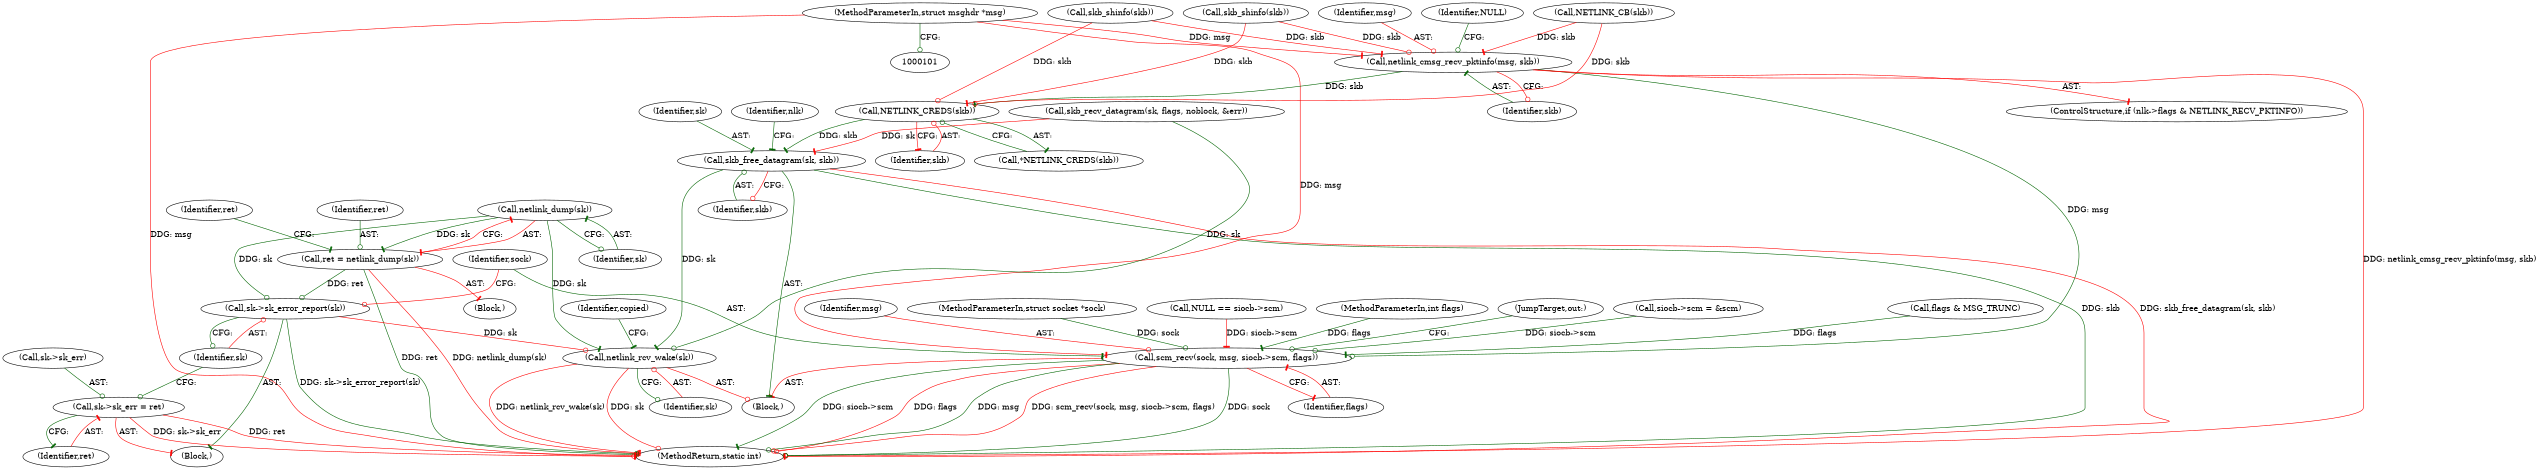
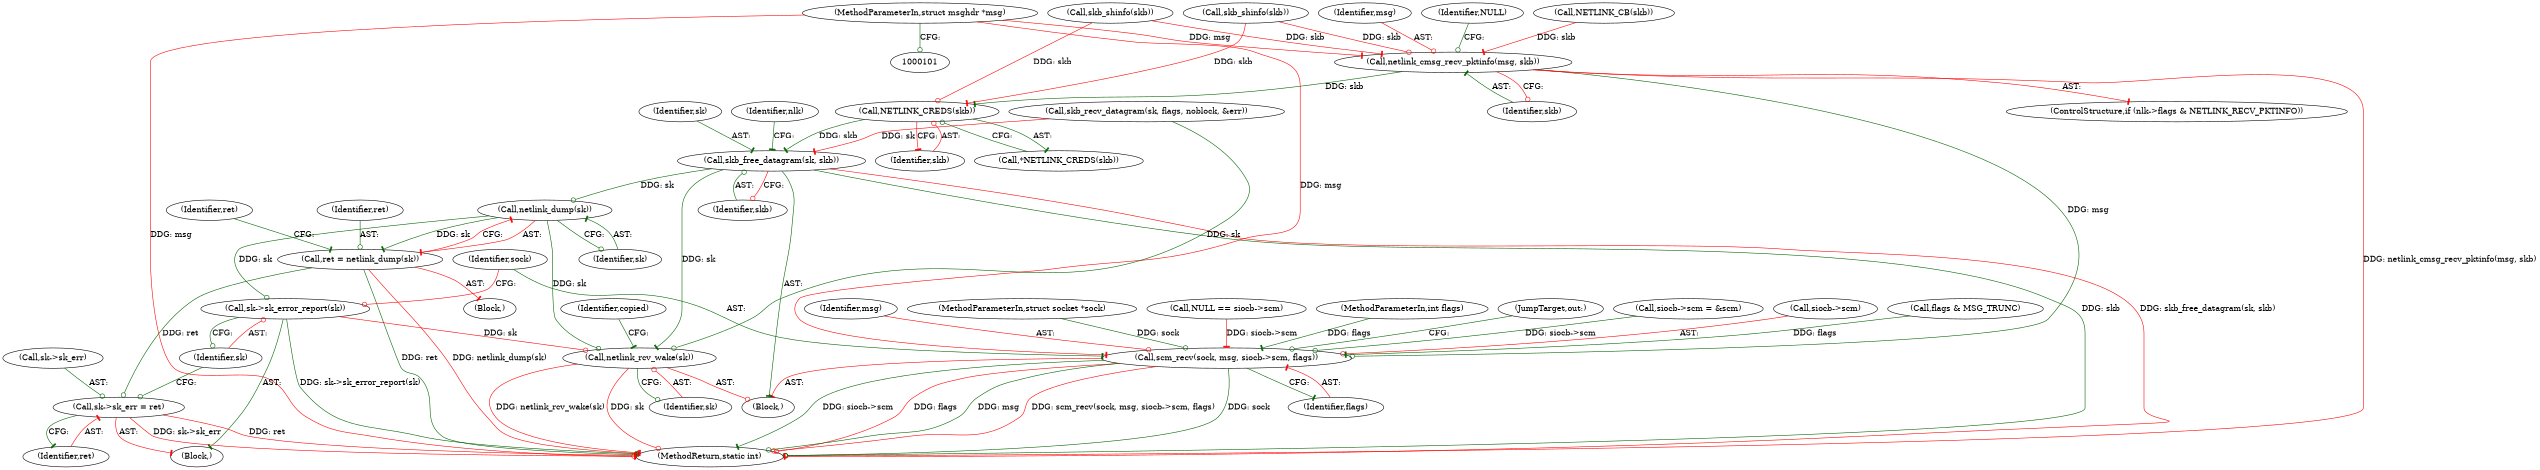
(1307, 100) -> none
none -> (643, 181)
(325, 283) -> (196, 298)
(553, 296) -> (553, 296)
none -> (1826, 309)
(1280, 383) -> (1280, 383)
